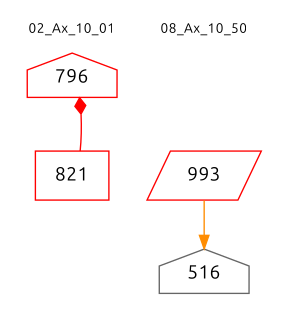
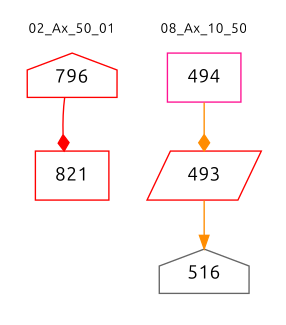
(72, 29) -> (72, 29)
none -> (204, 78)
(81, 133) -> (63, 116)
(204, 176) -> (204, 176)
